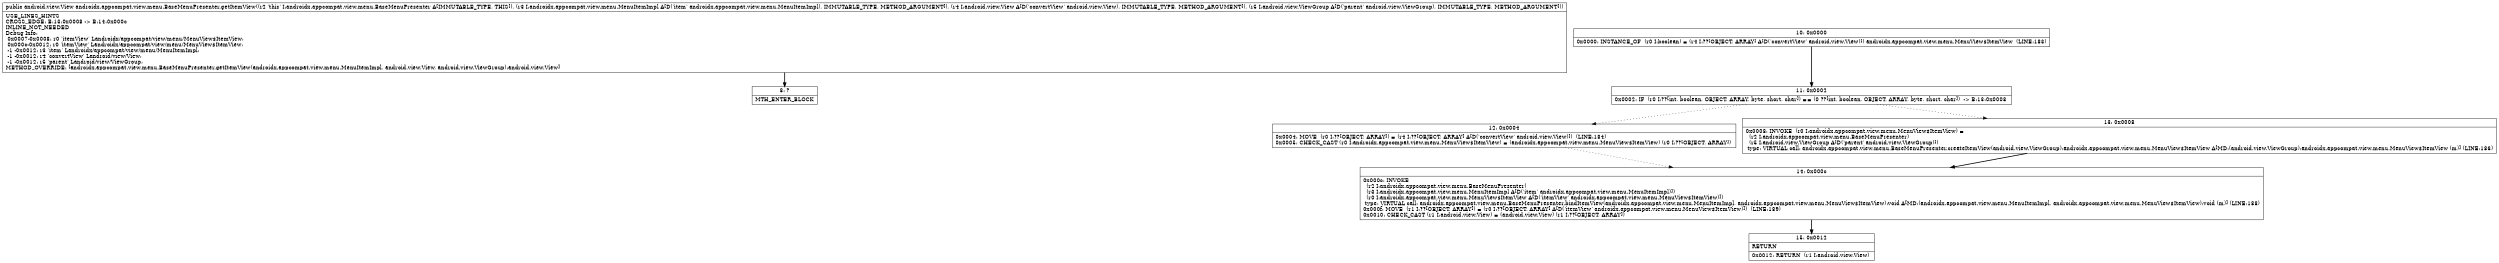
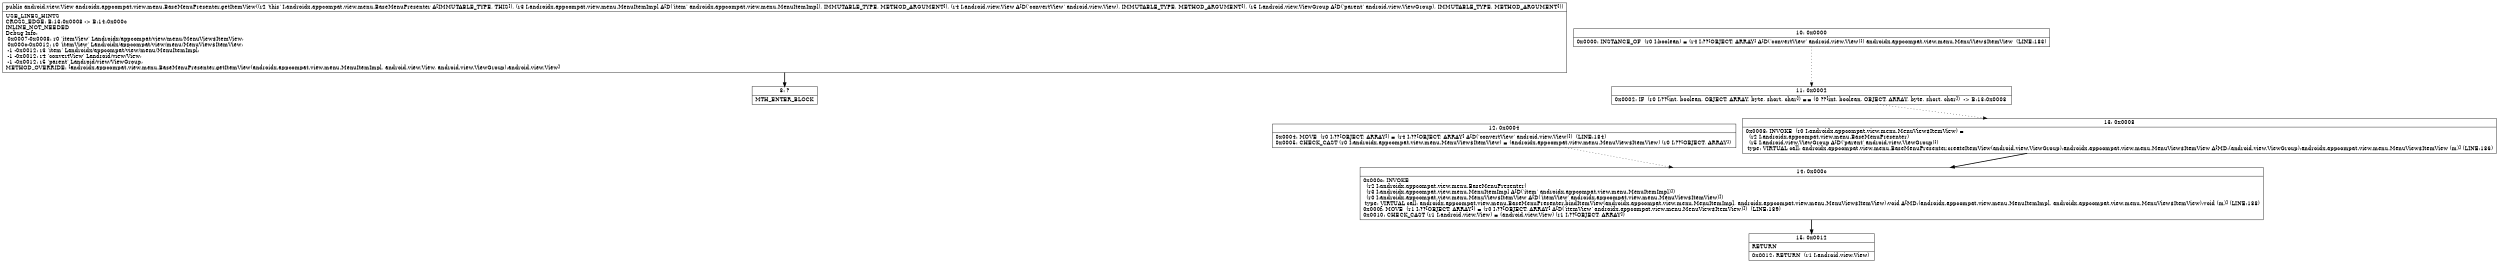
(1812, 65) -> (1812, 65)
(1671, 114) -> none
